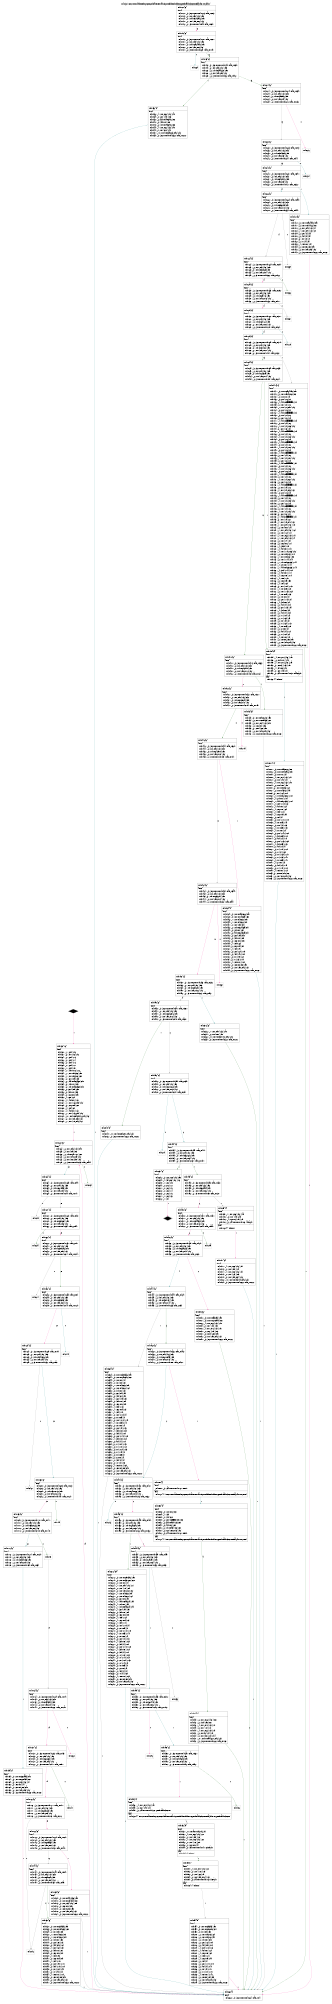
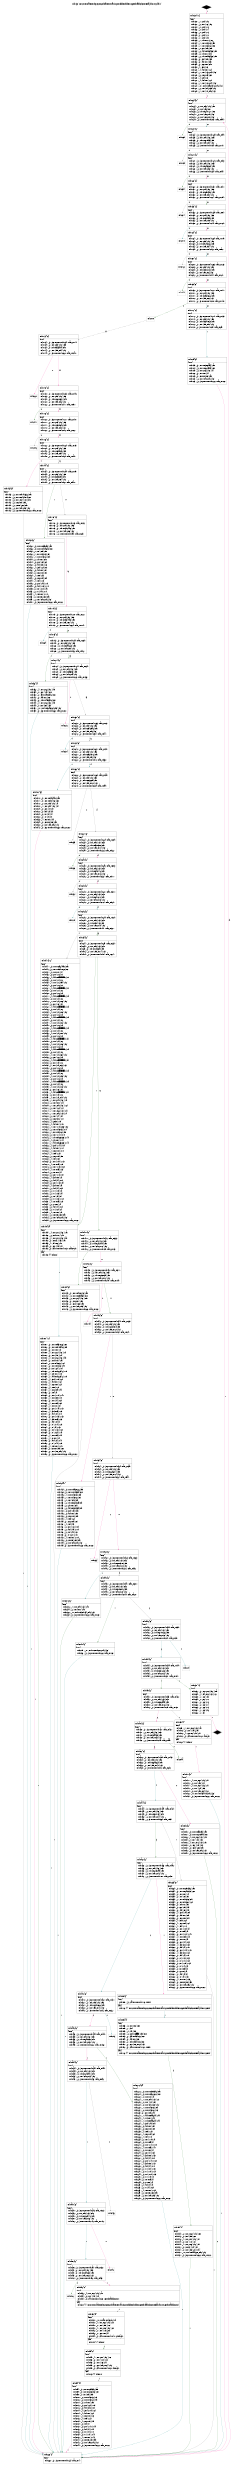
(38, 1917) -> (63, 500)
